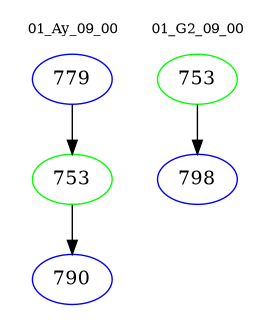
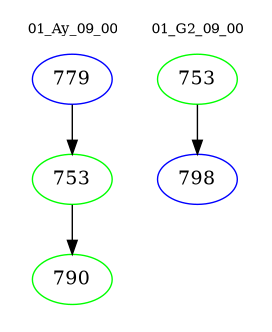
(72, 279) -> (72, 279)
